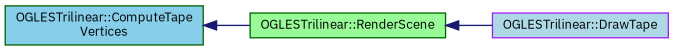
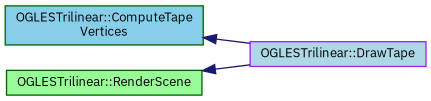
(233, 25) -> (233, 41)
